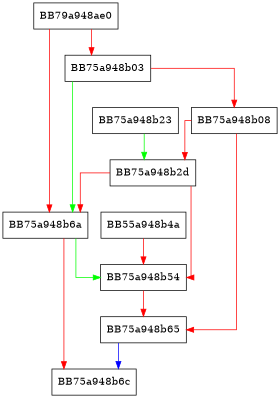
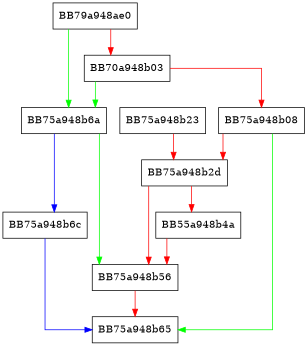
(108, 68) -> (127, 68)
(49, 117) -> (69, 65)
(144, 143) -> (174, 143)
(80, 174) -> (192, 195)
(236, 253) -> (273, 275)
(143, 277) -> (135, 277)
(64, 300) -> (54, 169)
(118, 352) -> (45, 304)
